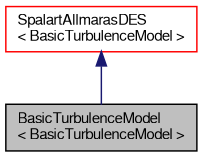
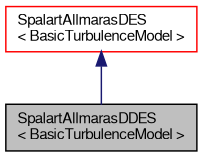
(101, 128) -> (101, 128)
